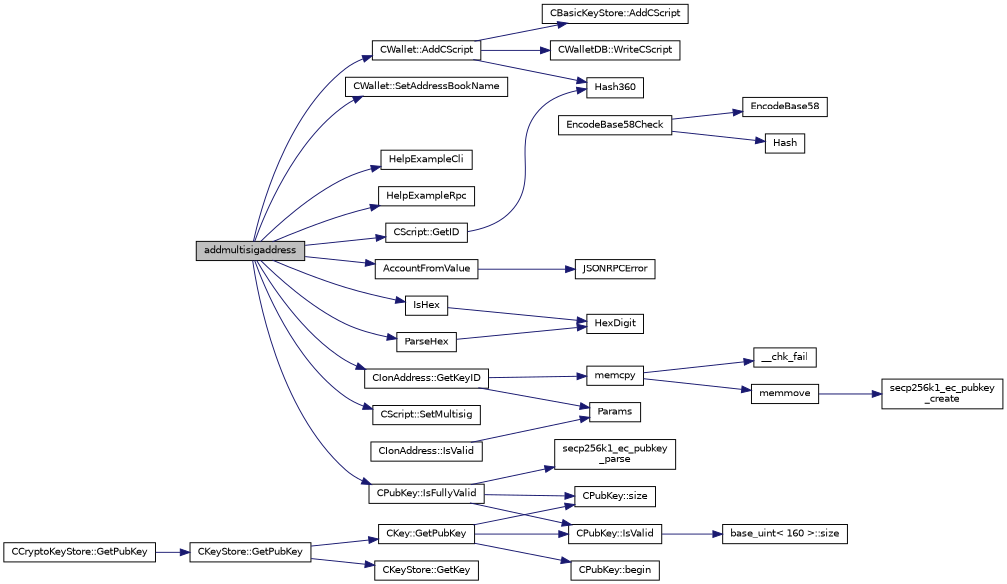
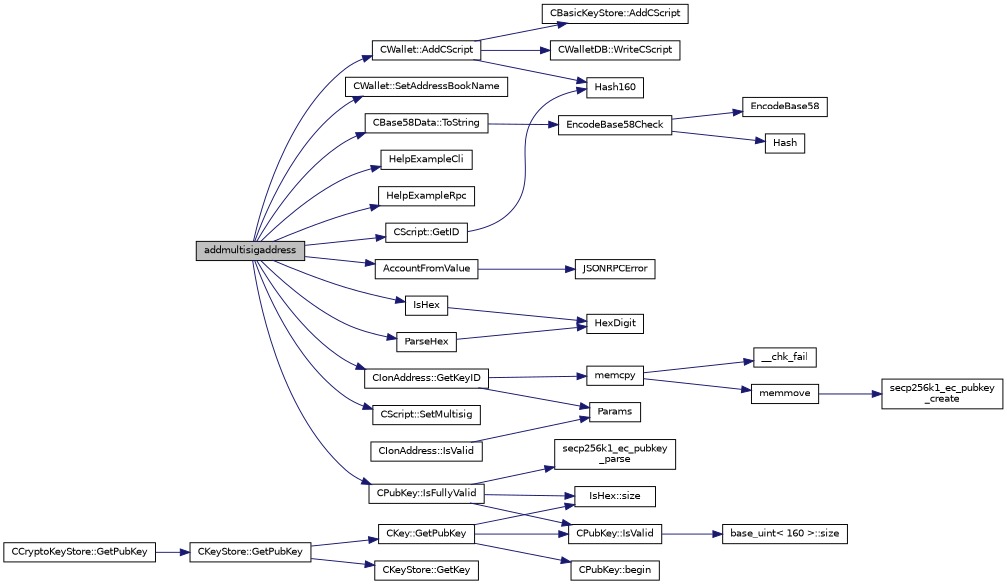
(615, 88) -> (615, 88)
none -> (427, 123)
(615, 497) -> (615, 497)
